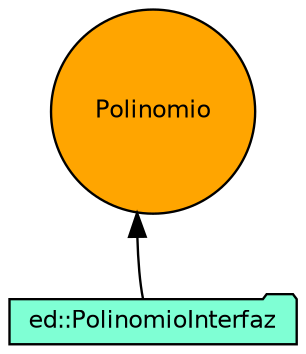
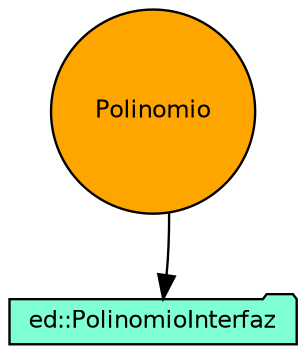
(139, 268) -> (169, 244)
